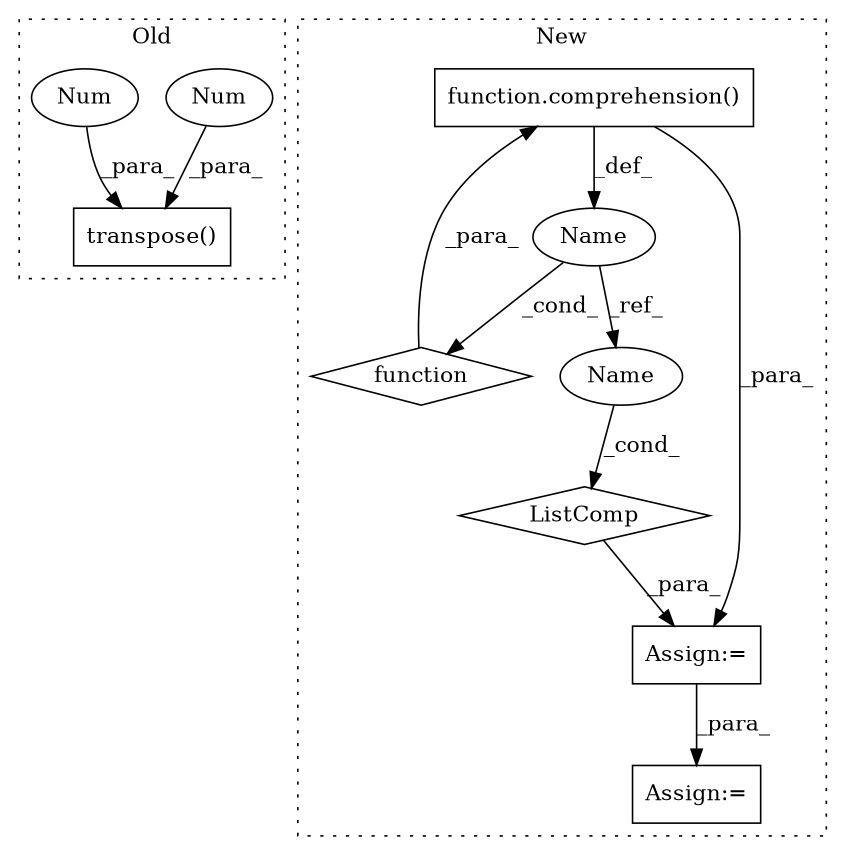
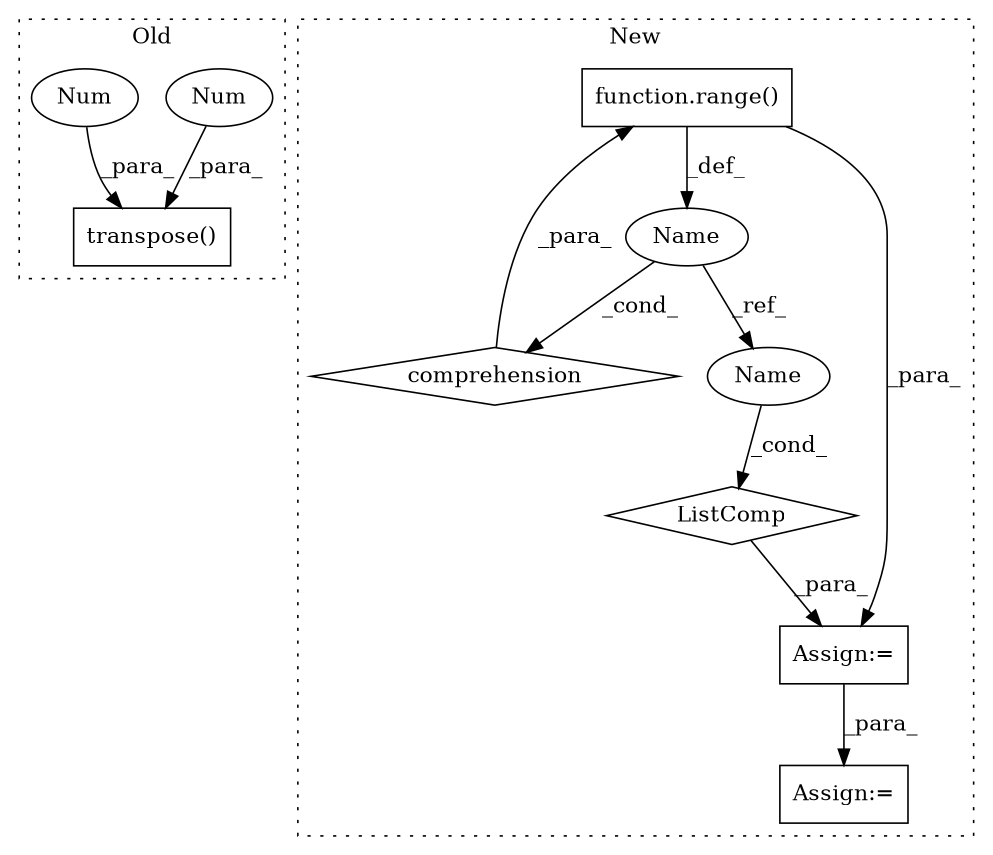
(594, 98) -> (687, 98)
(421, 376) -> (495, 376)
